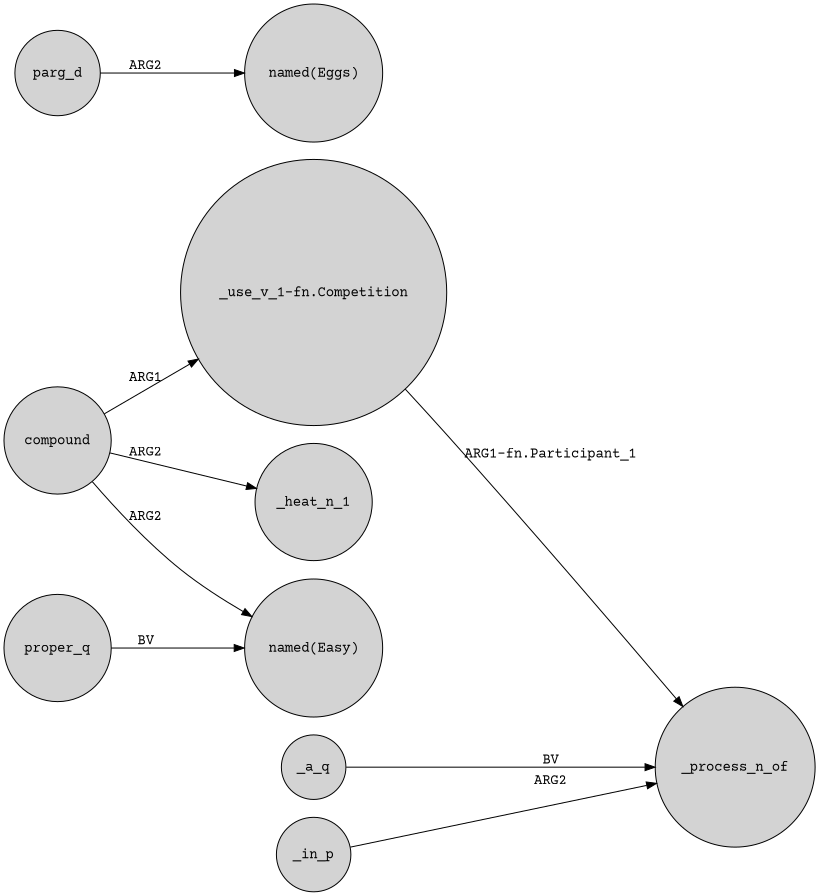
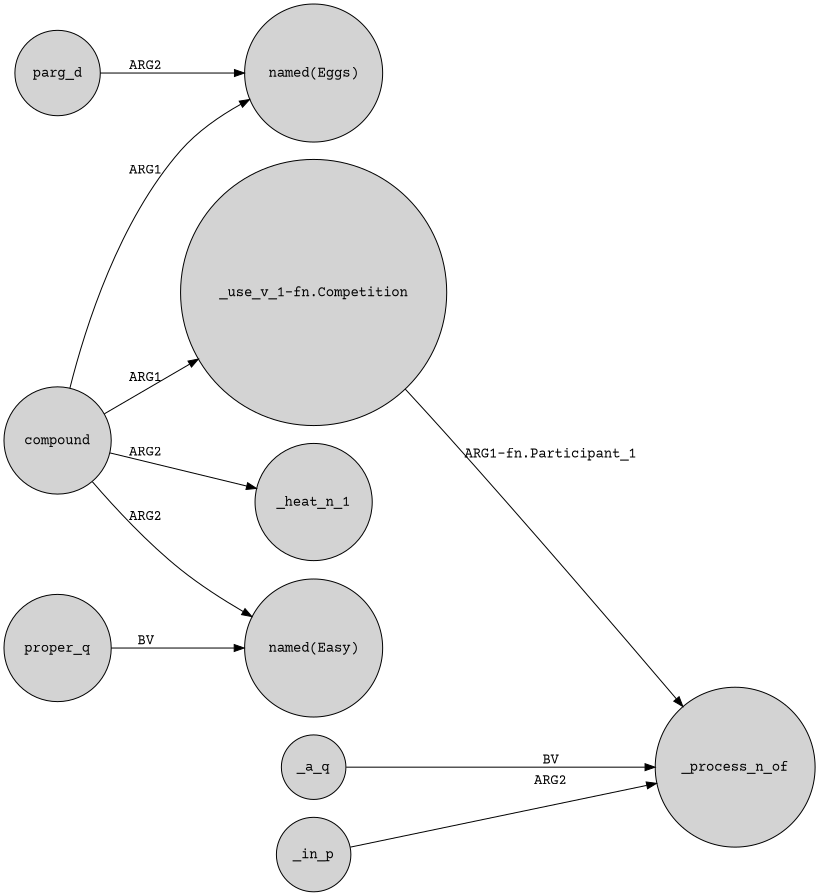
none -> (129, 229)
